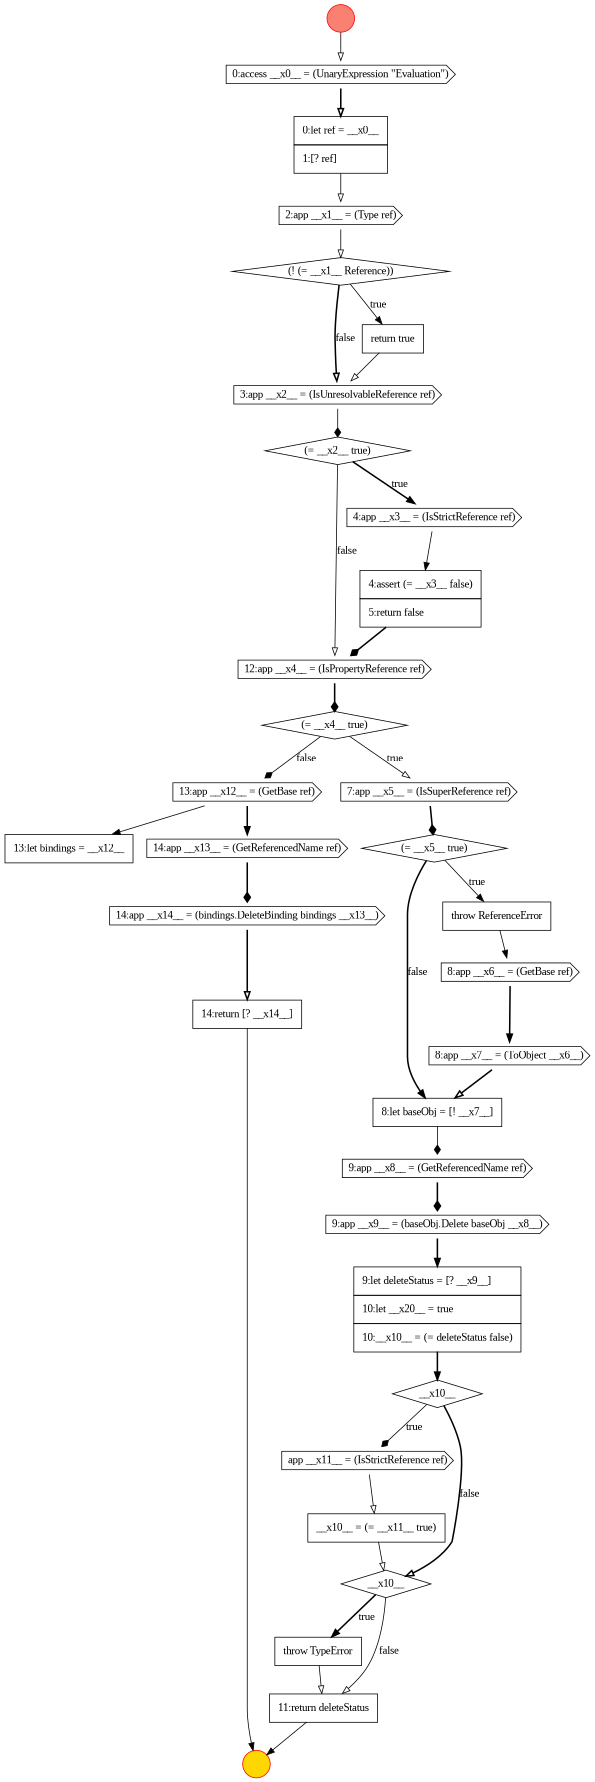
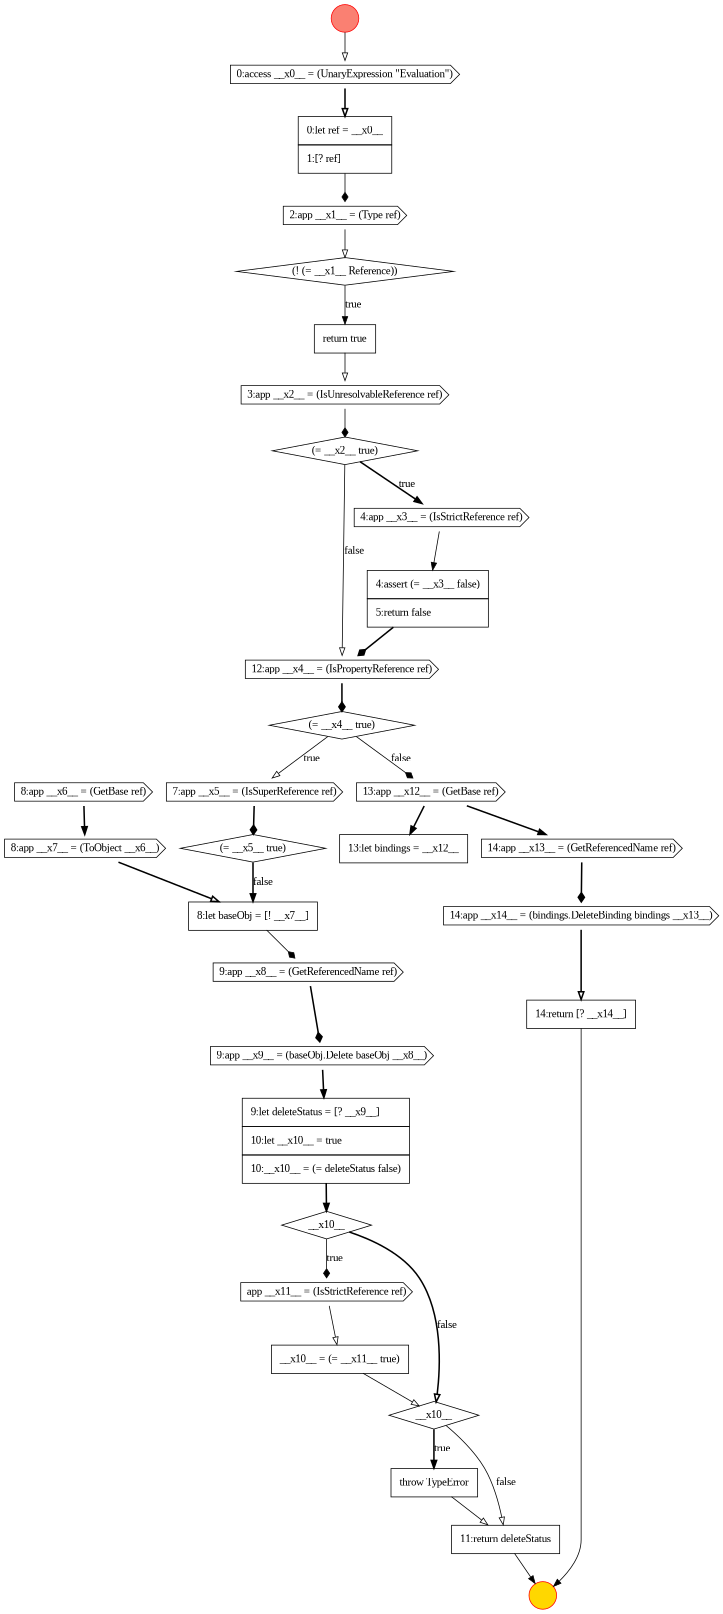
(341, 184) -> (345, 183)
(335, 329) -> none
(162, 819) -> (419, 816)
(496, 916) -> none
(408, 1309) -> (296, 1140)
